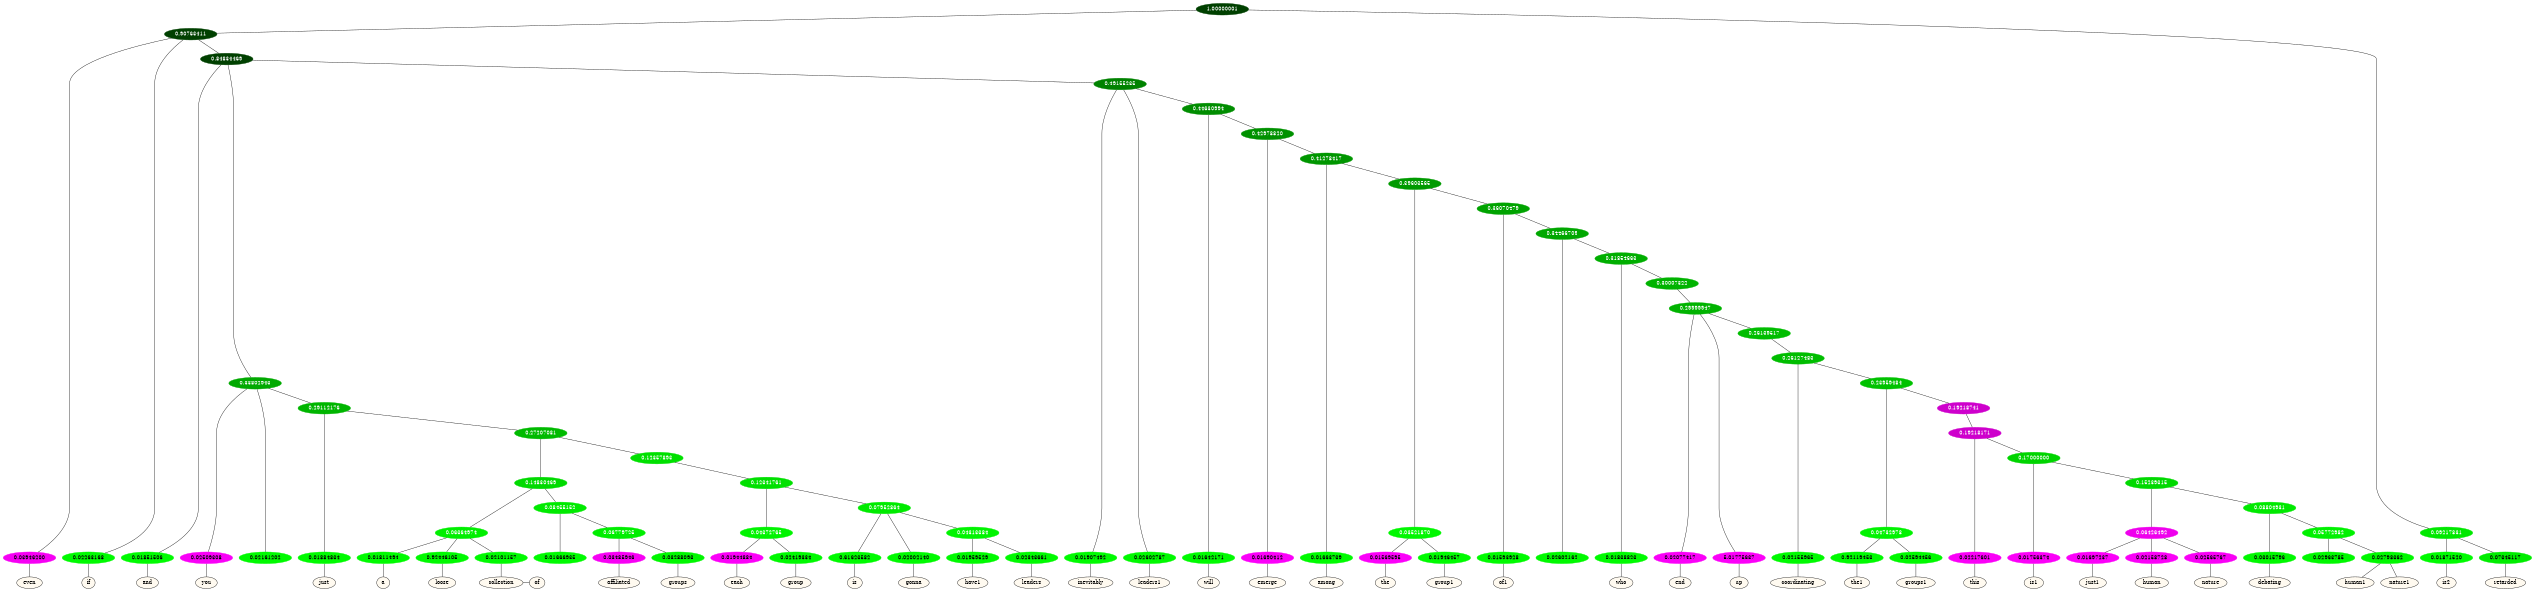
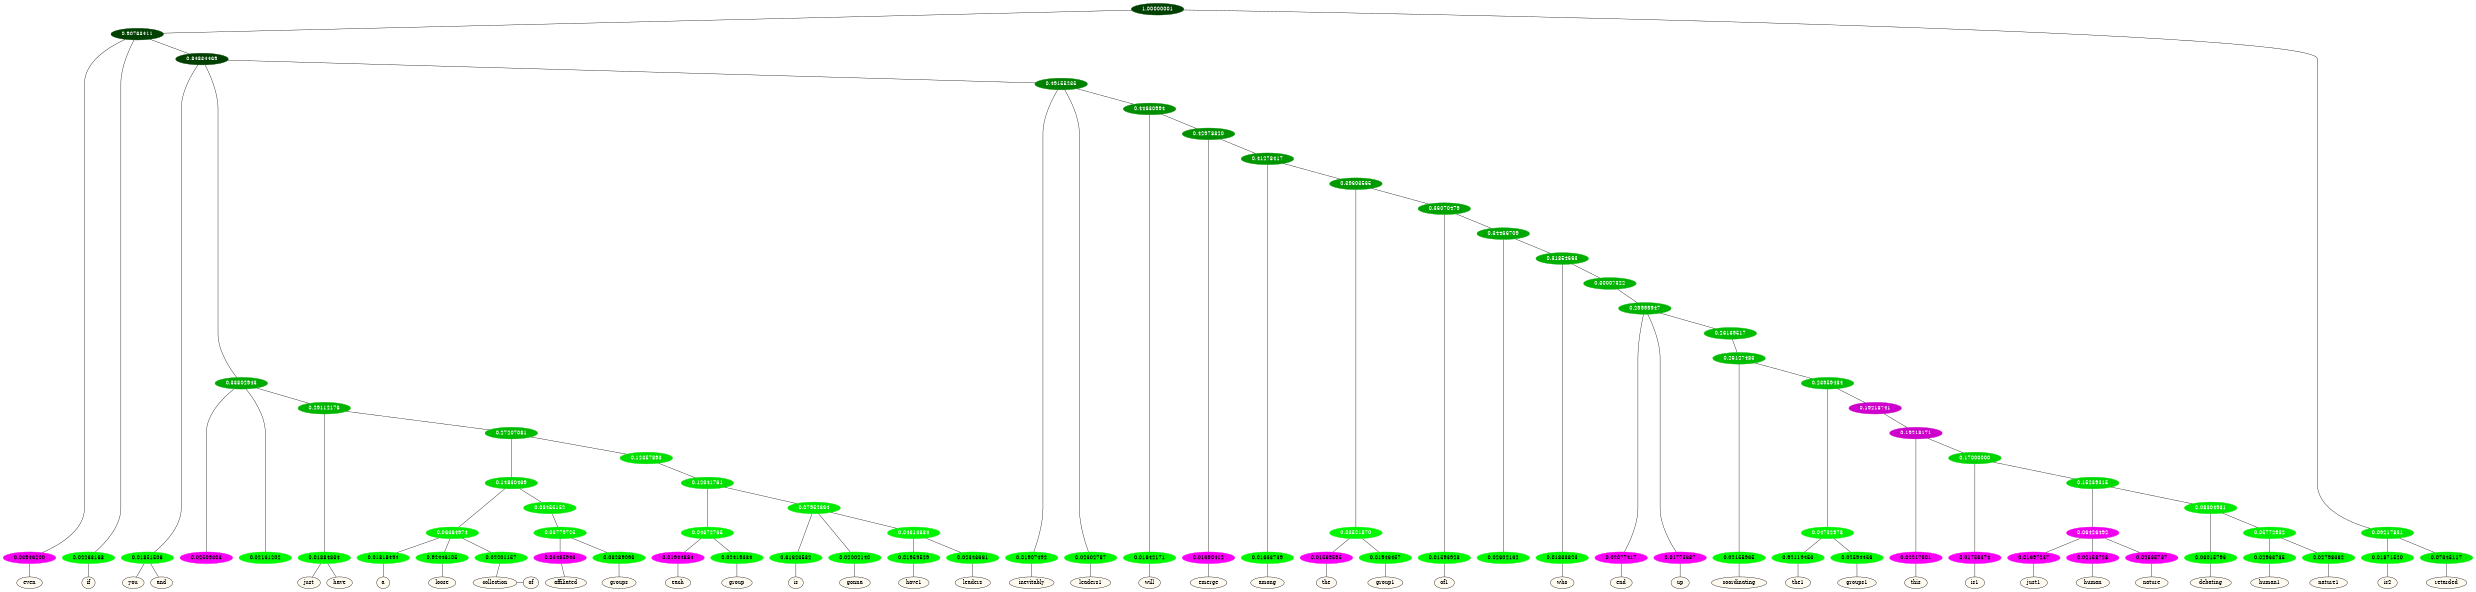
(383, 558) -> (383, 558)
(501, 558) -> (501, 558)
(560, 558) -> none
(678, 558) -> (619, 558)
(1739, 558) -> (1680, 558)
(206, 570) -> (140, 570)
(2371, 570) -> (2270, 570)
none -> (340, 583)
